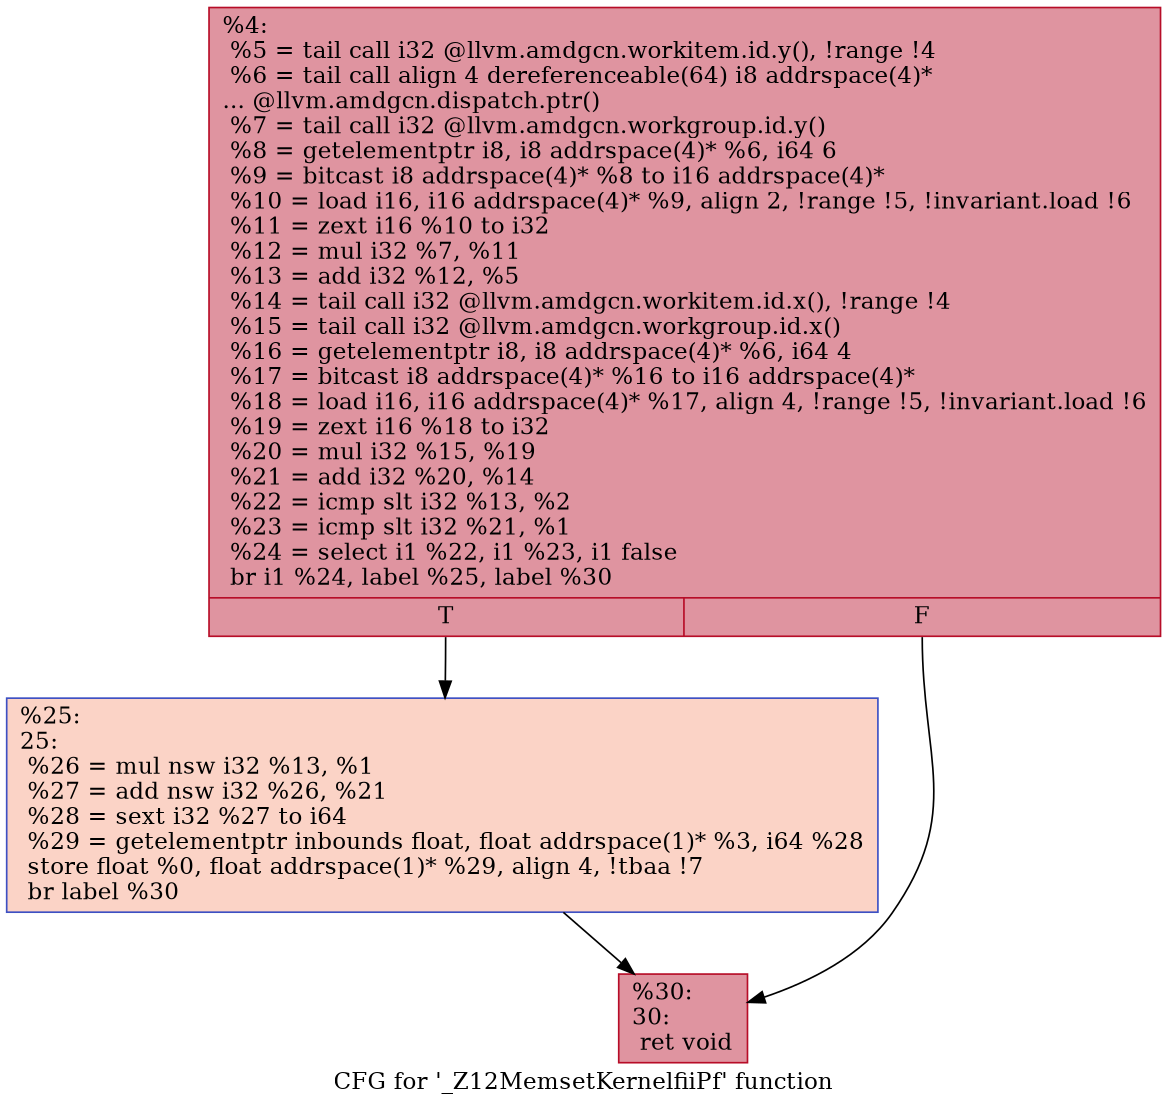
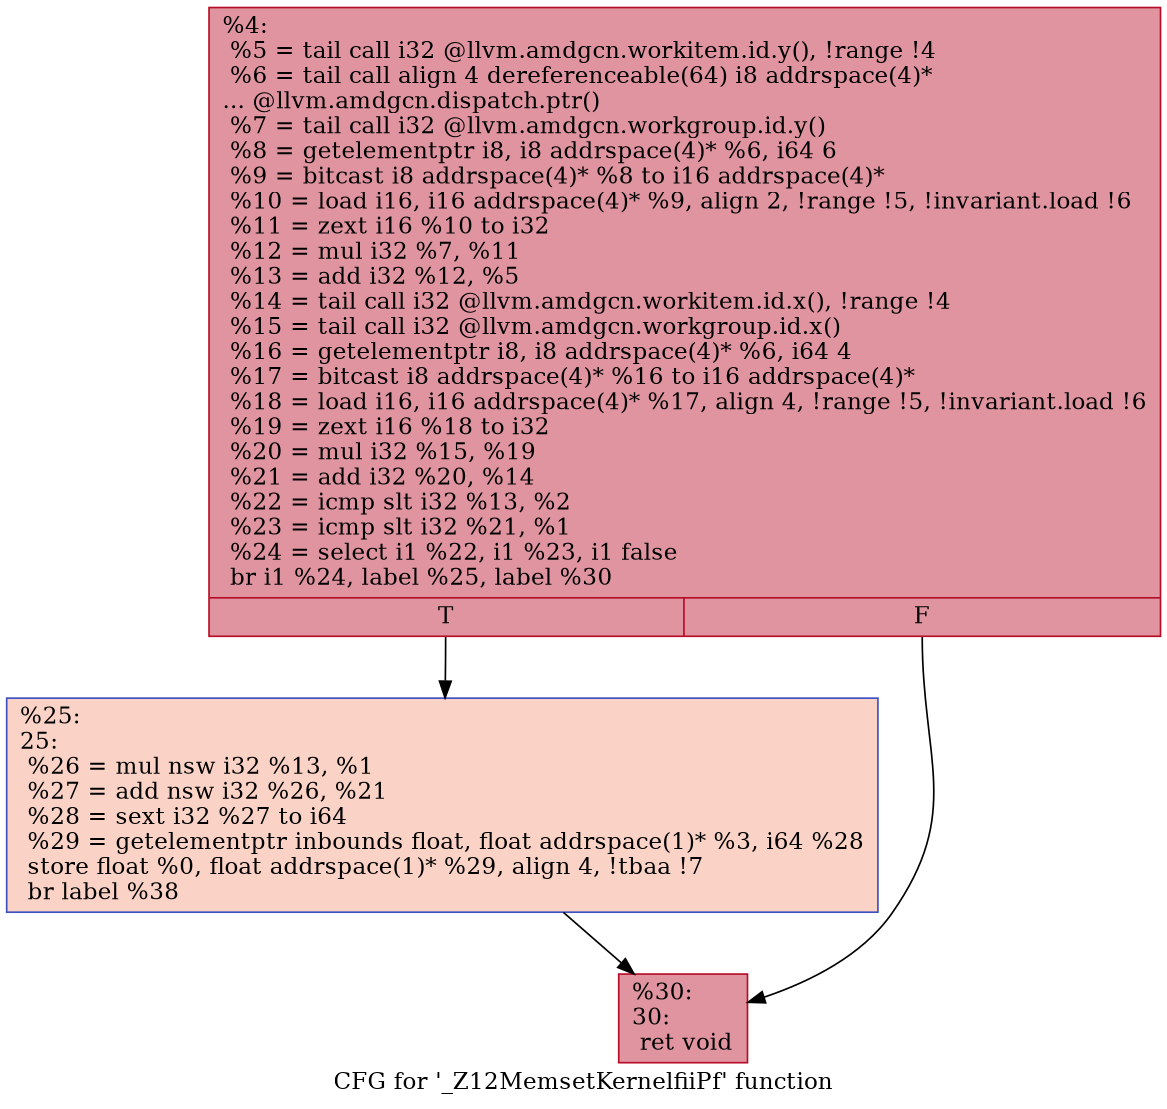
(100, 892) -> (100, 892)
